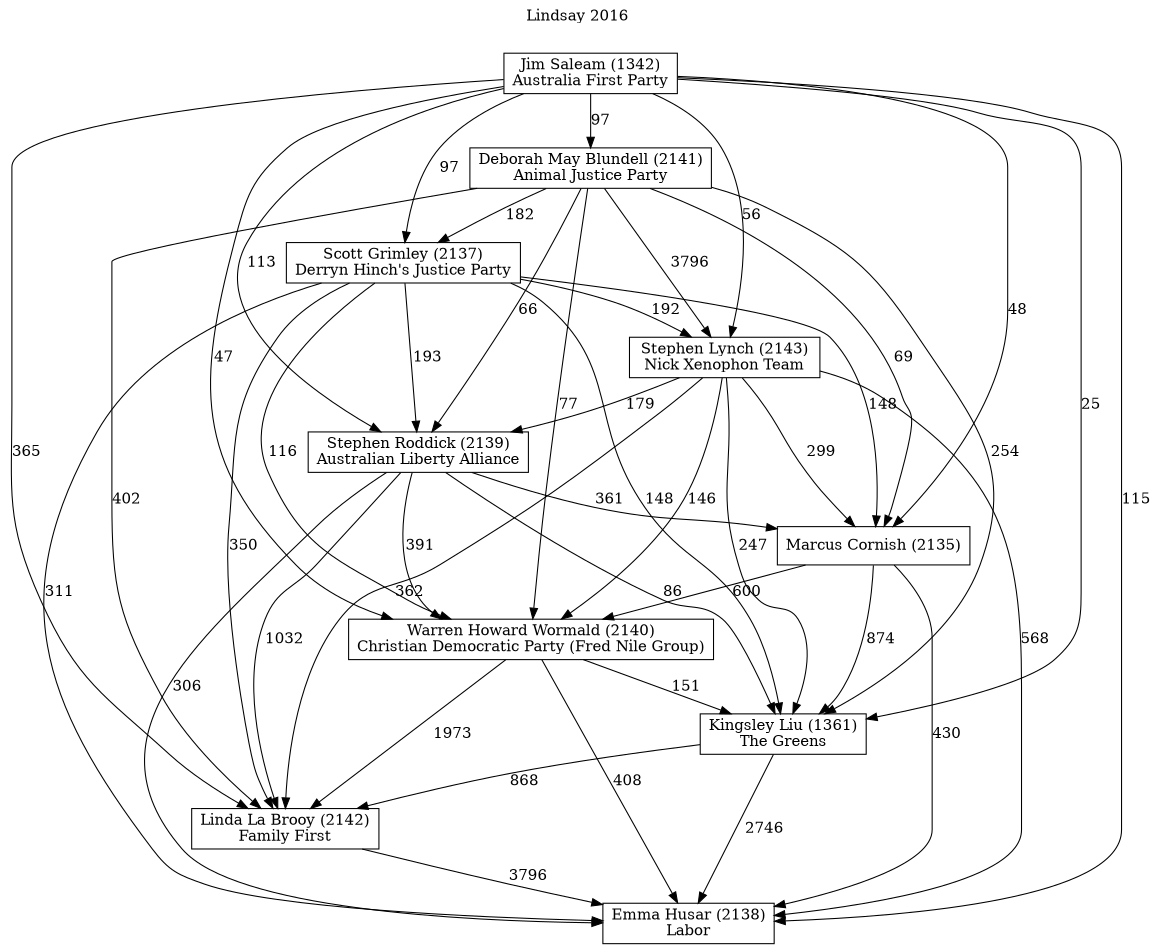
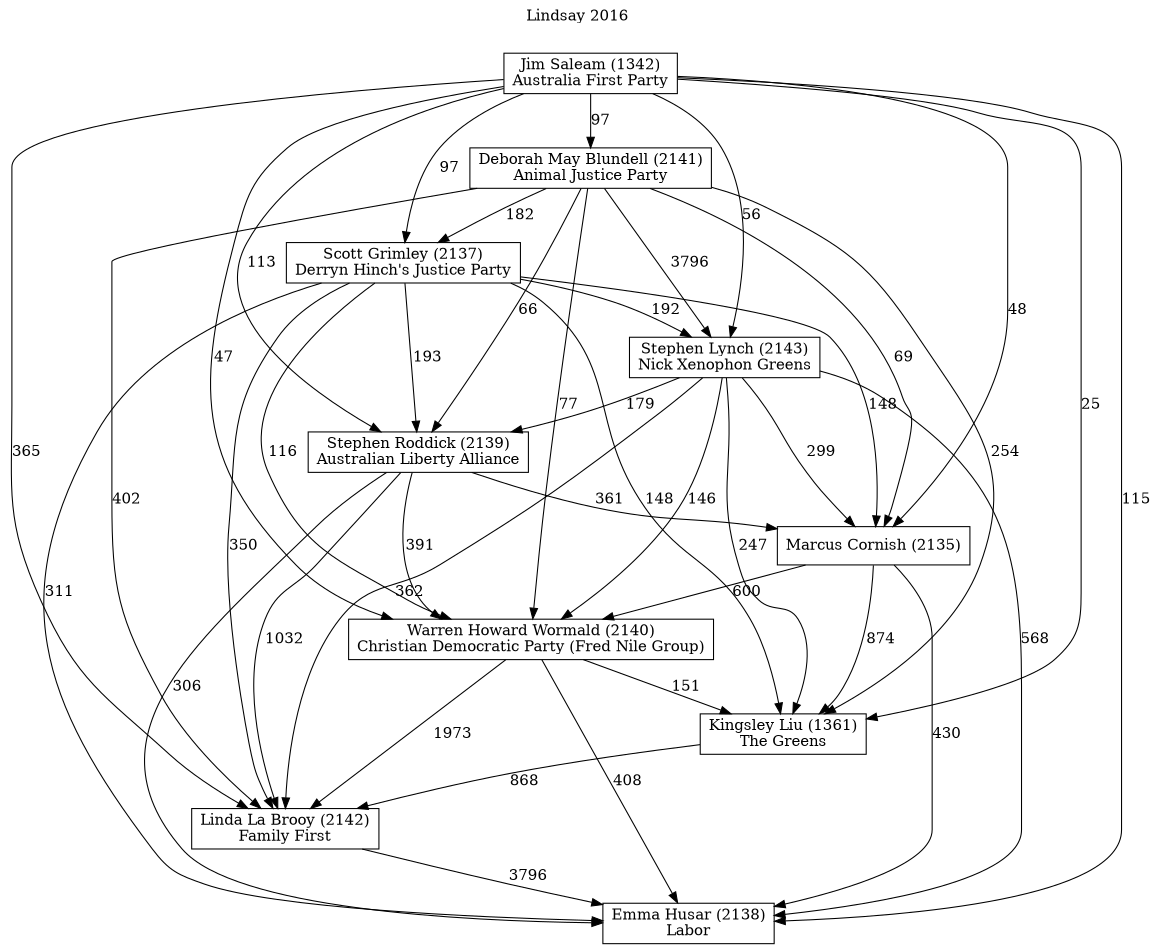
(725, 357) -> (725, 357)
(631, 585) -> none
(738, 824) -> none
